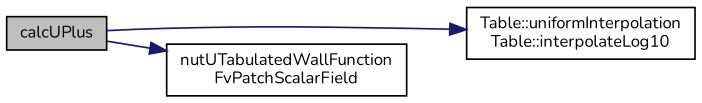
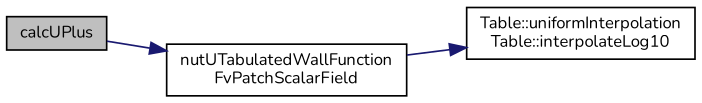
(278, 27) -> (428, 52)
